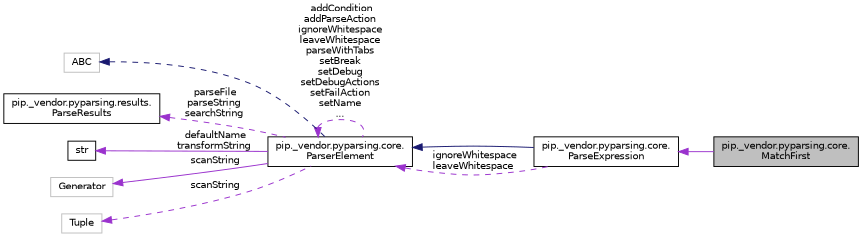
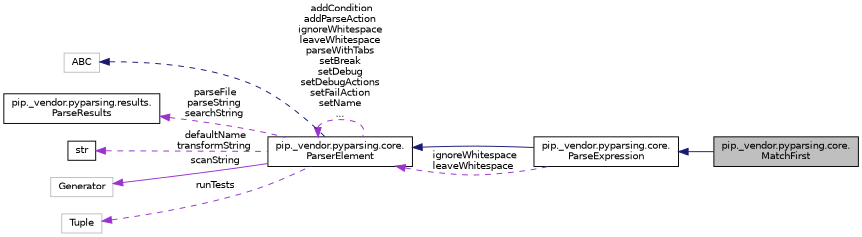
(187, 151) -> (187, 151)
(701, 152) -> (701, 152)
(214, 186) -> (214, 186)
